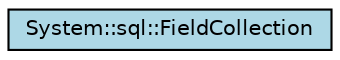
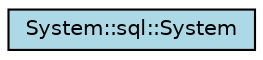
(170, 30) -> (132, 30)
